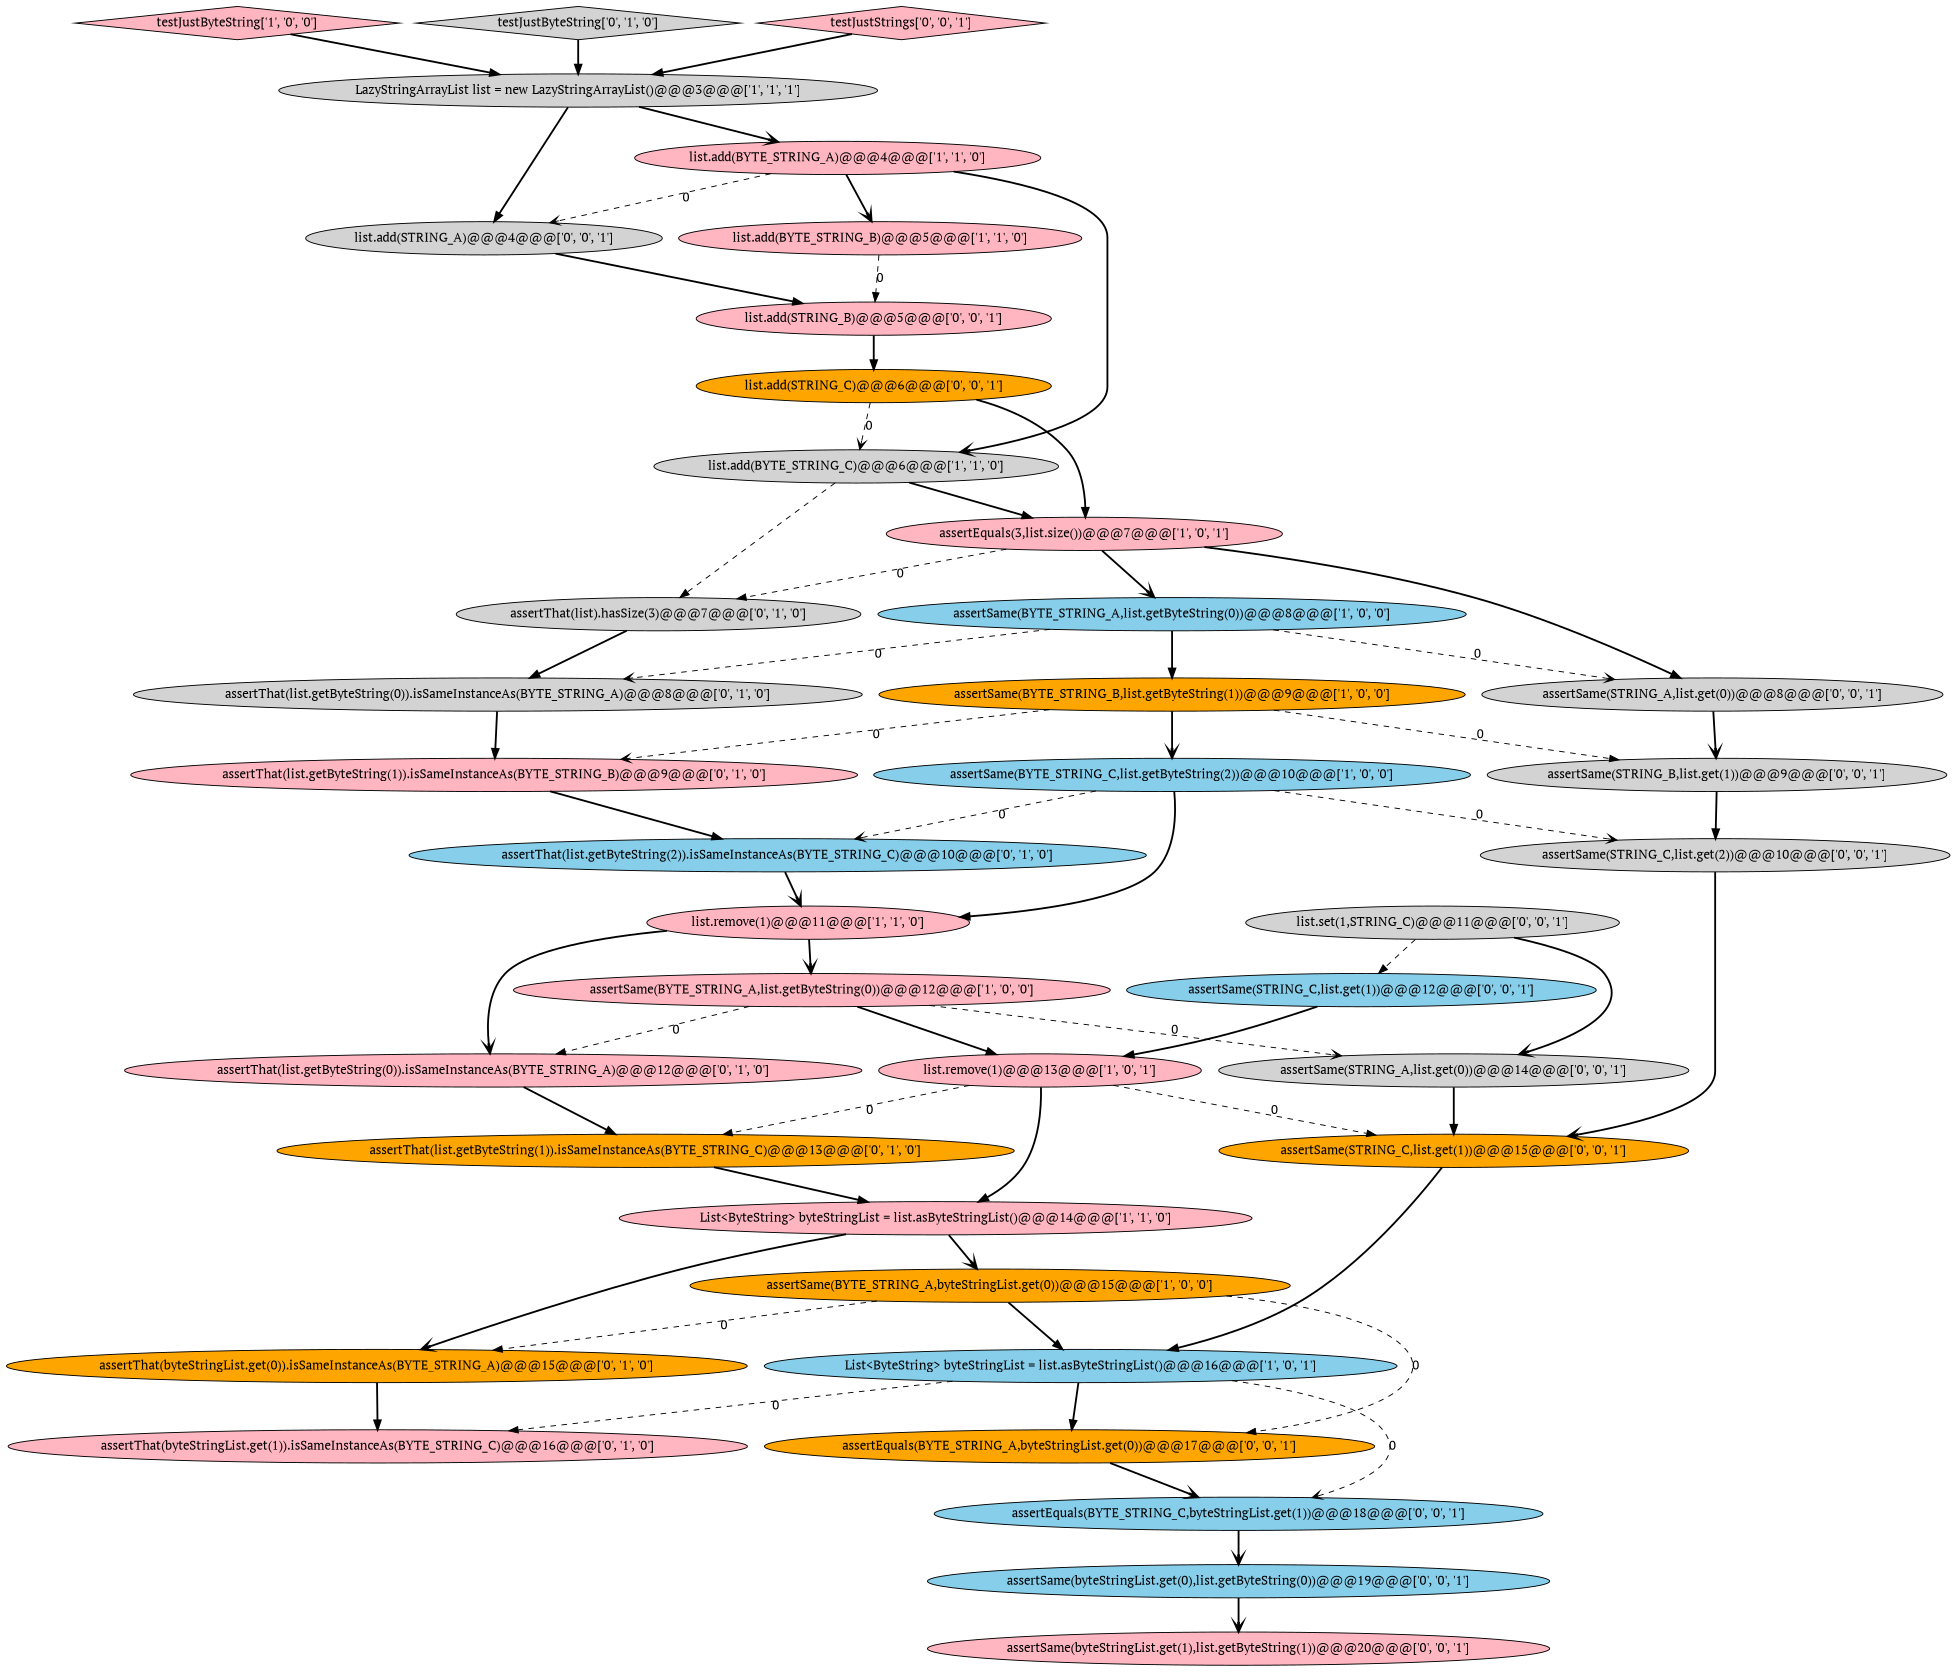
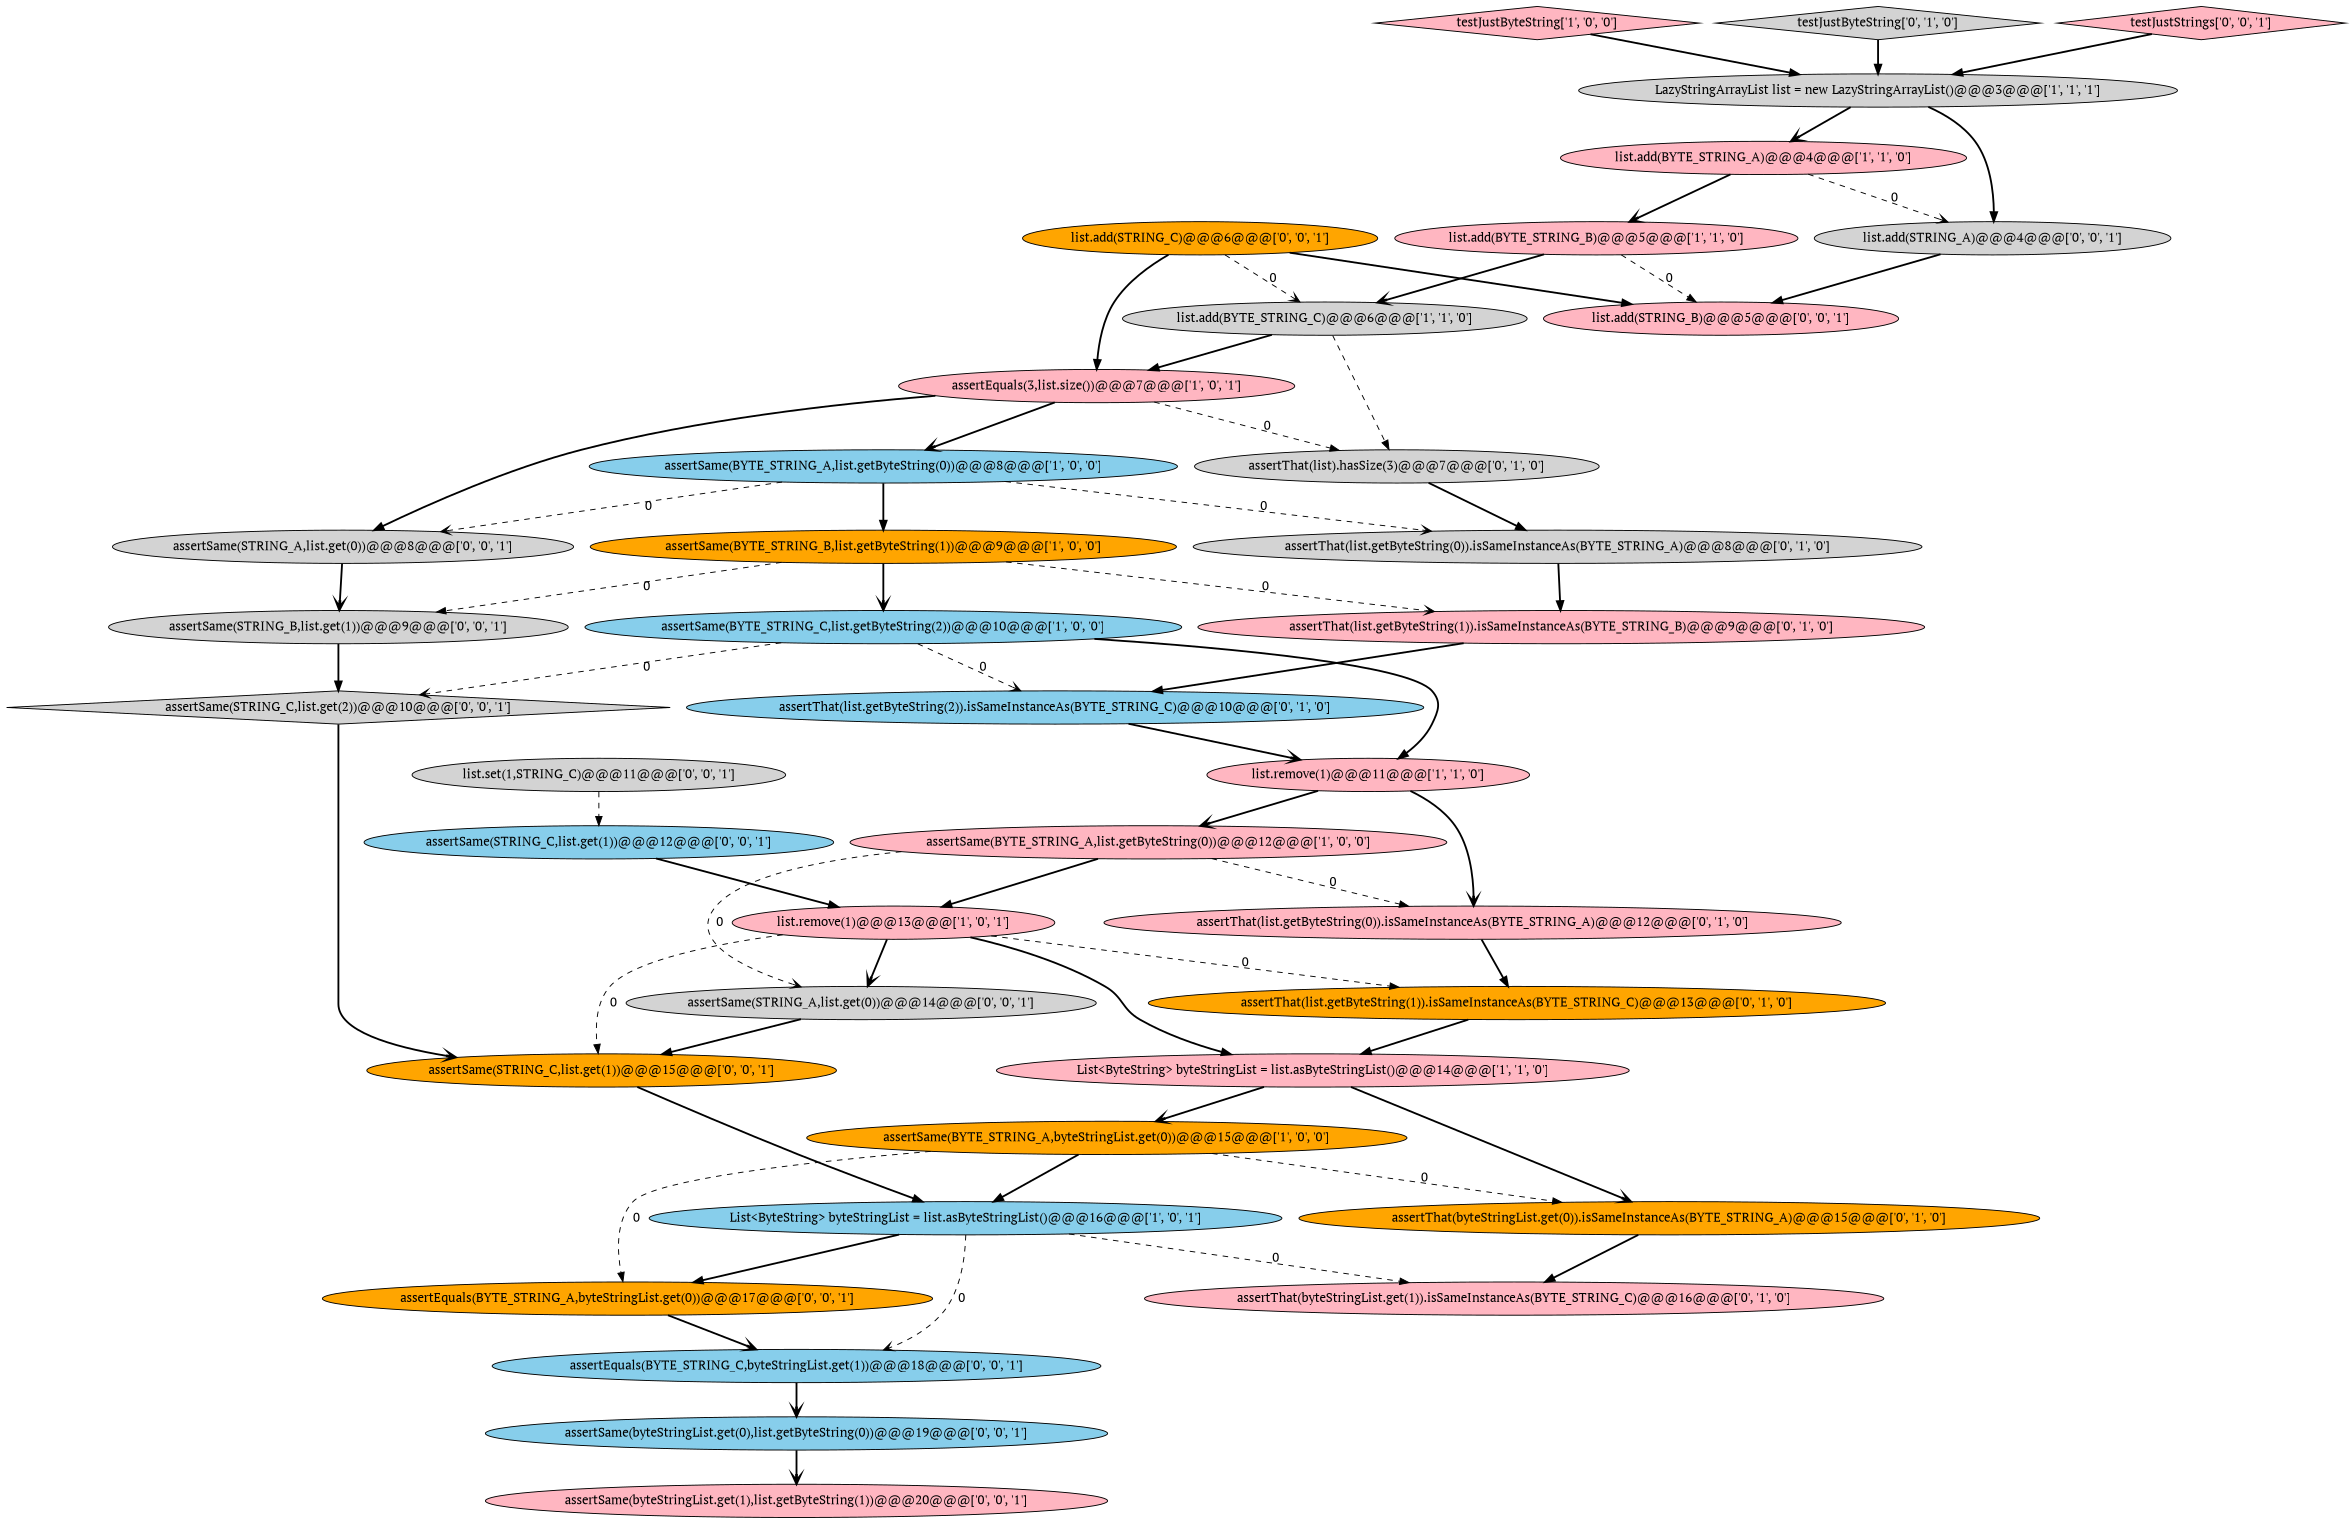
(1107, 304) -> (1477, 274)
(874, 348) -> (1439, 275)
(1715, 855) -> (338, 707)
(1611, 987) -> (879, 959)
